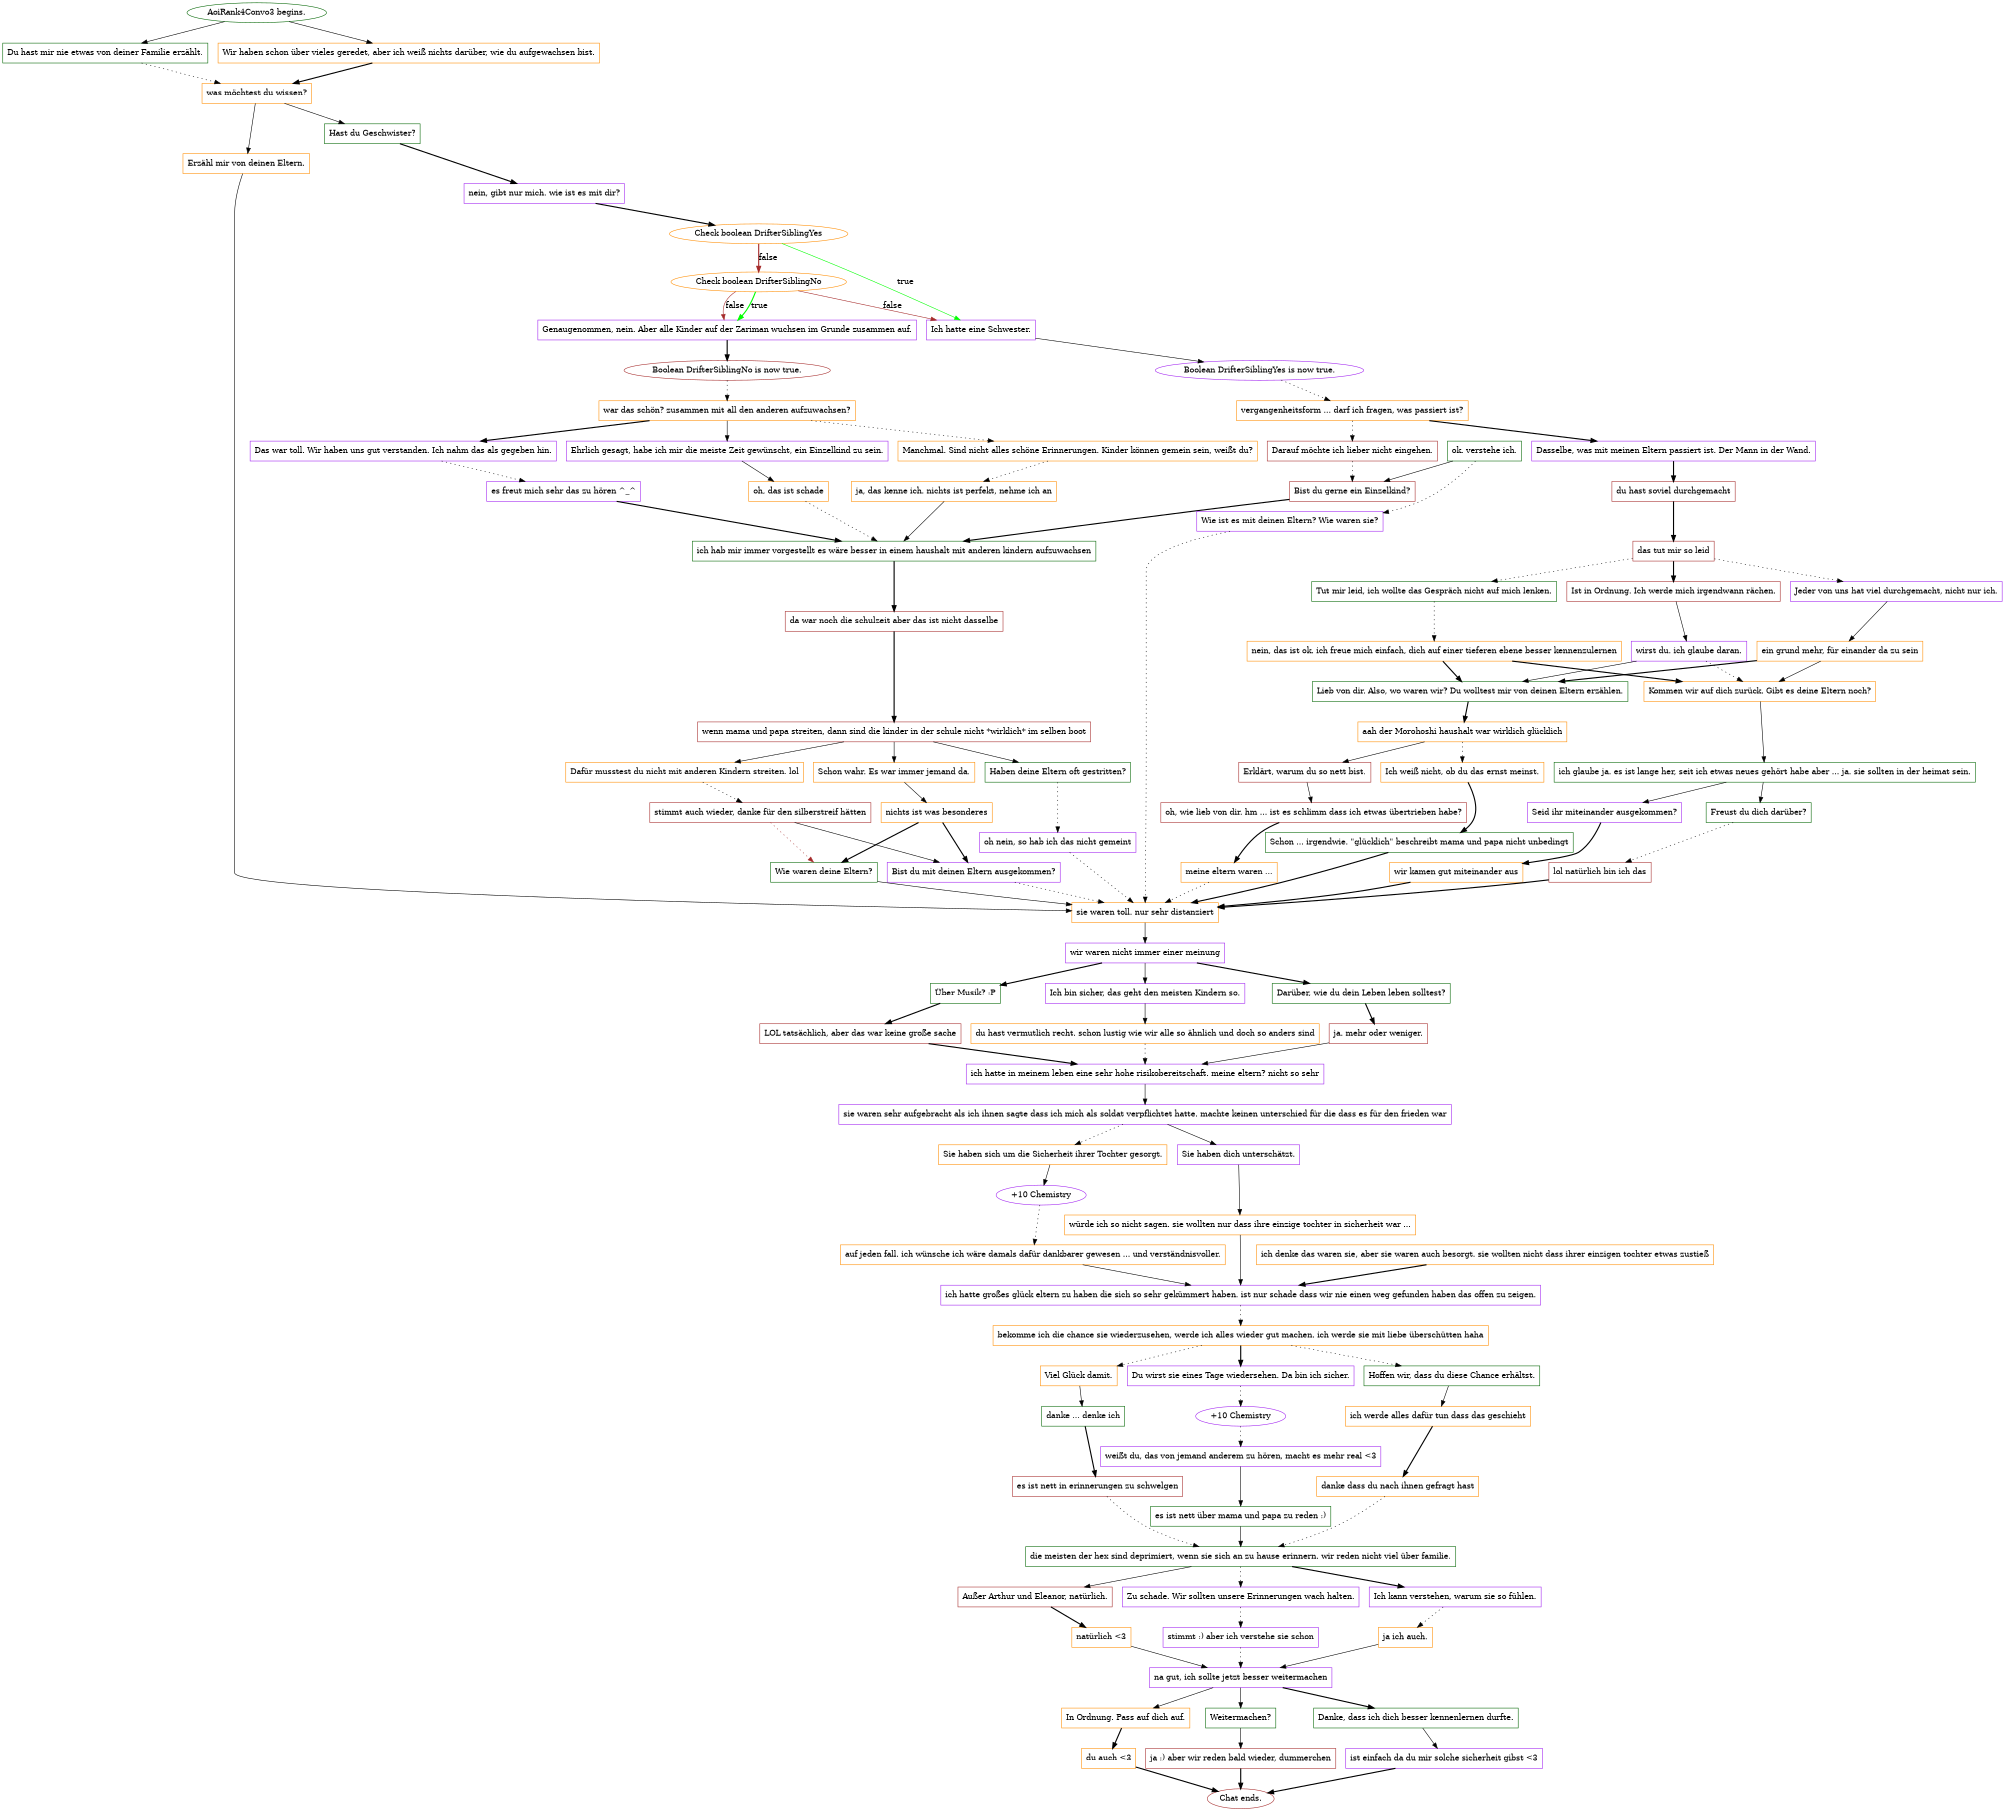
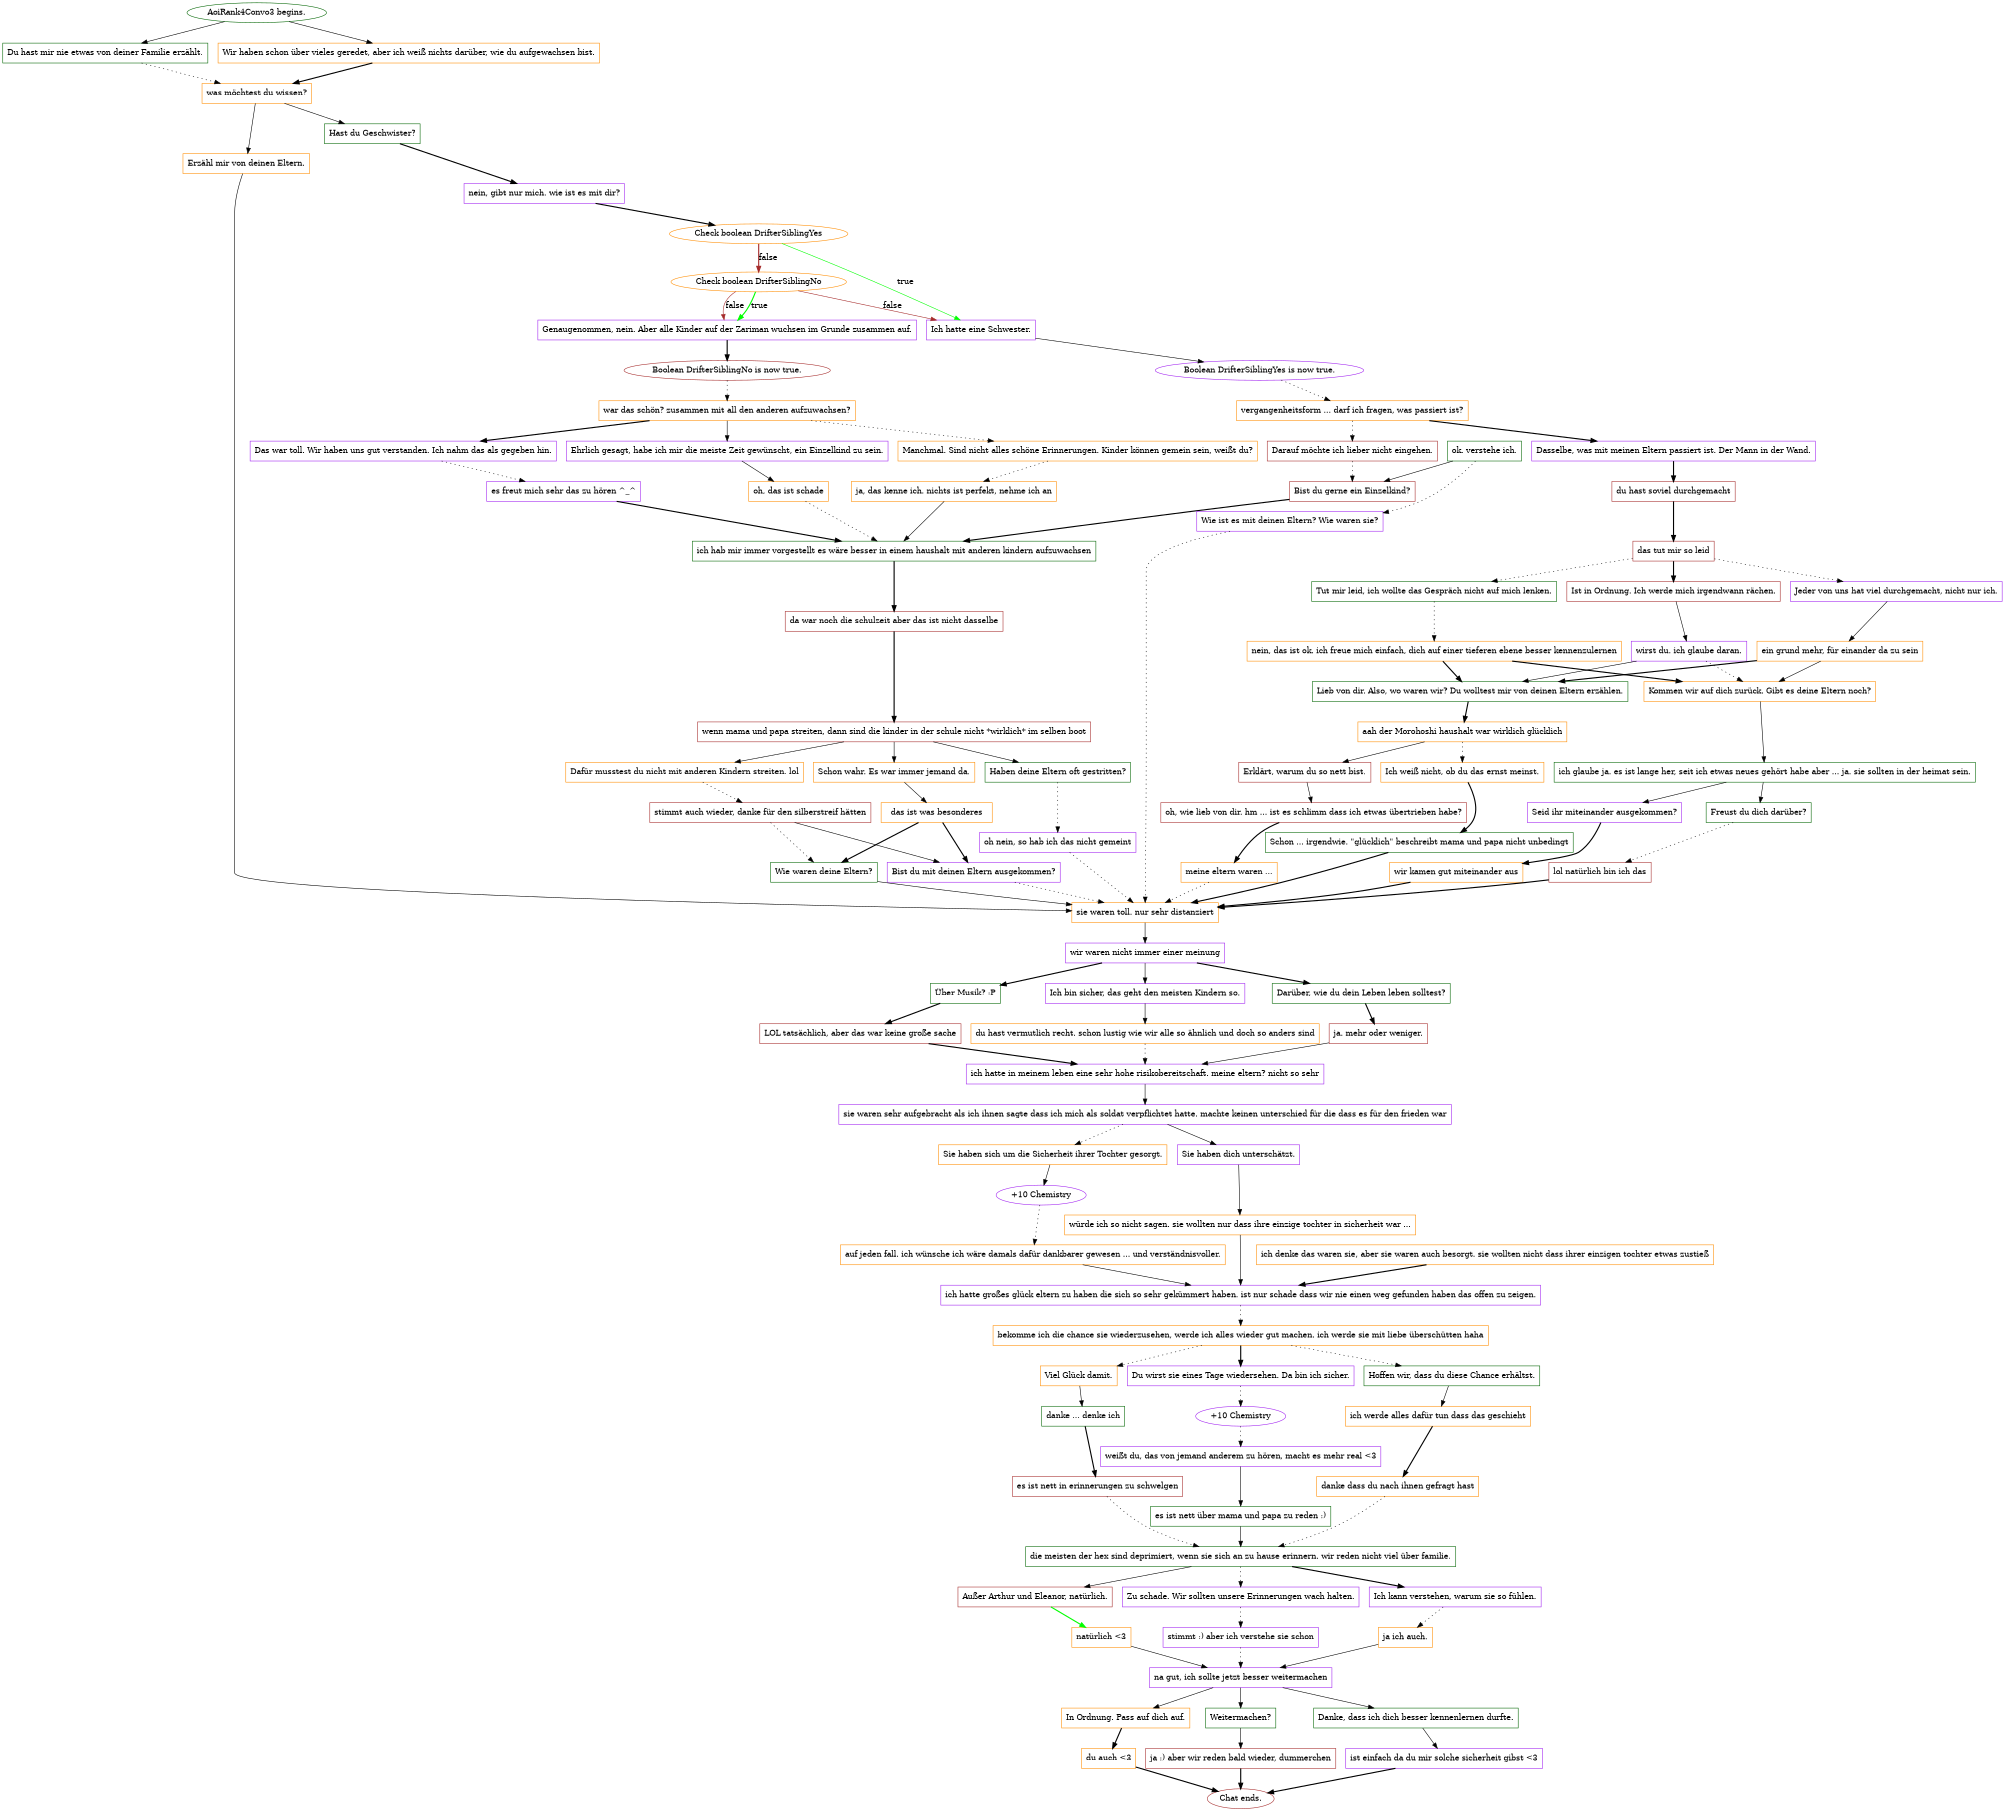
(937, 813) -> (937, 813)
(790, 840) -> (790, 840)
(1066, 1616) -> (1066, 1616)
(1326, 1697) -> (1326, 1697)
